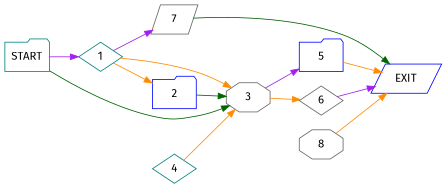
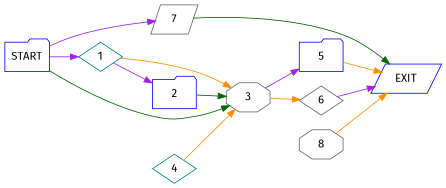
(129, 42) -> (97, 30)
(27, 57) -> (27, 57)
(129, 71) -> (129, 71)
